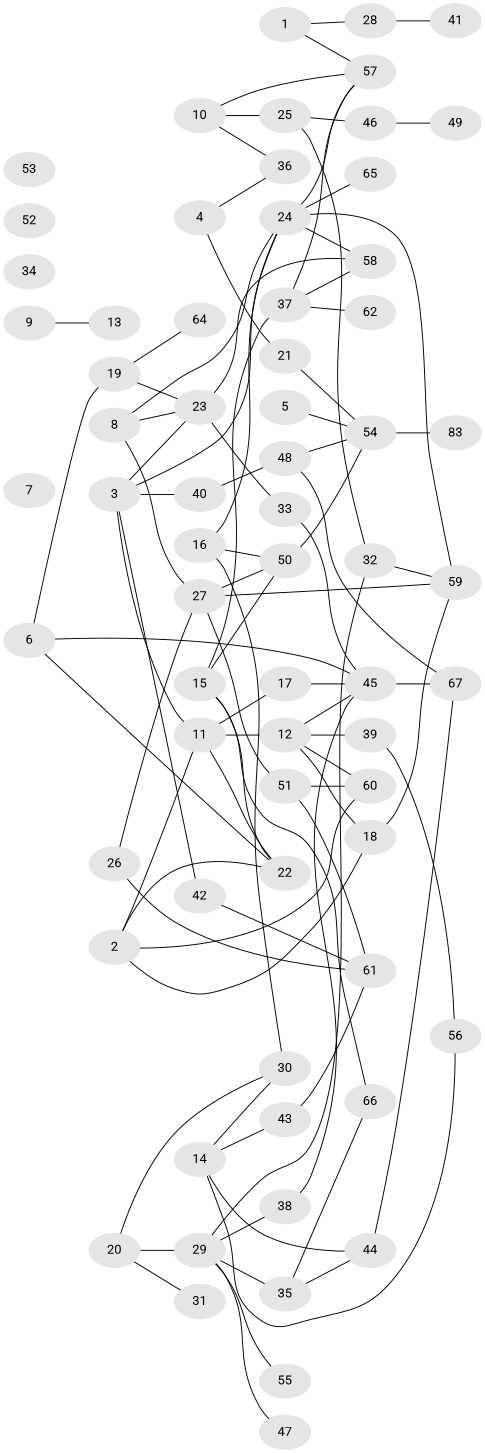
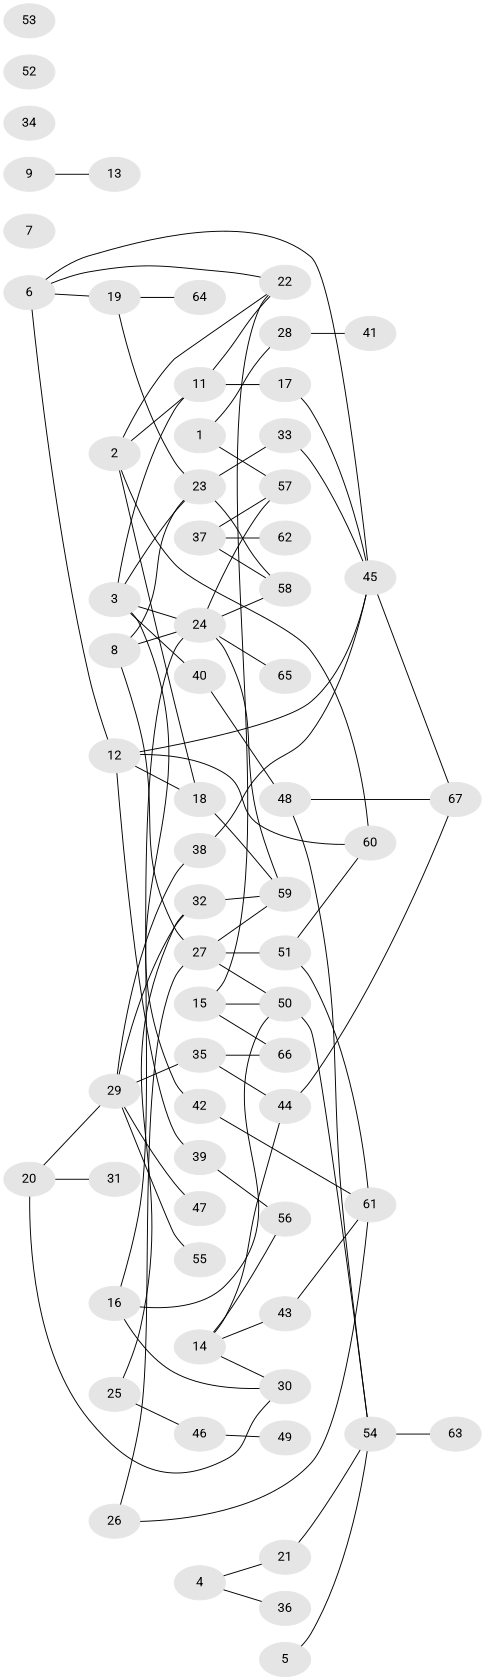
(200, 116) -> none
(456, 433) -> (456, 1434)
(234, 473) -> none
(243, 735) -> (61, 526)
